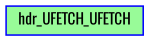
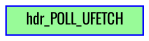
(75, 21) -> (75, 21)
